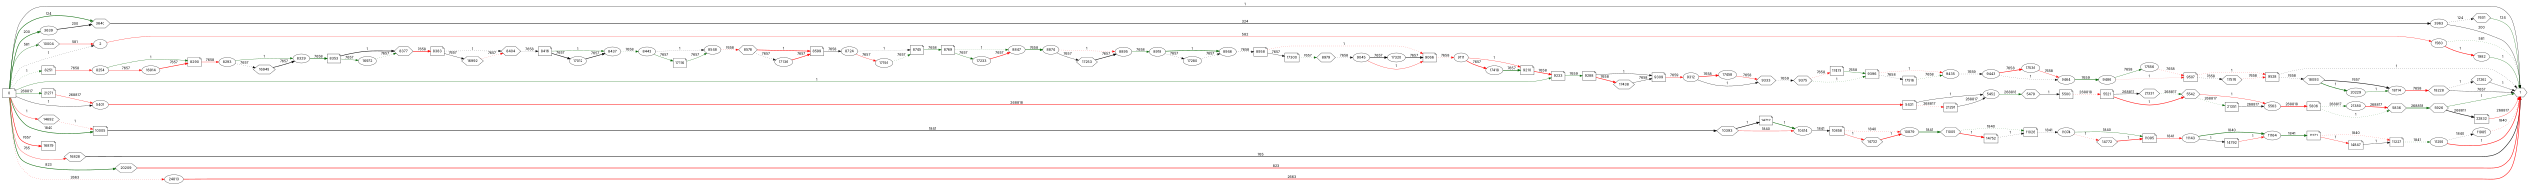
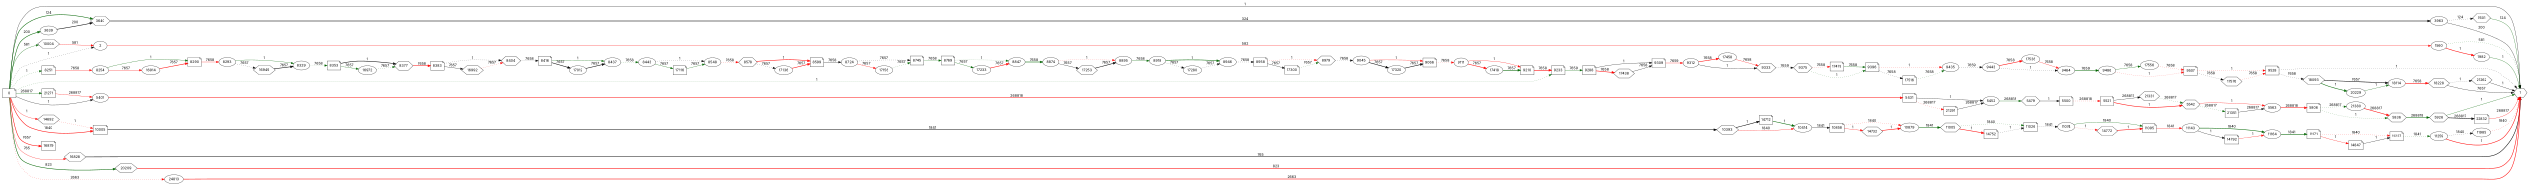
(1344, 46) -> (1291, 60)
(884, 49) -> (884, 58)
(317, 58) -> (317, 66)
(782, 82) -> (783, 82)
(42, 131) -> (42, 131)
